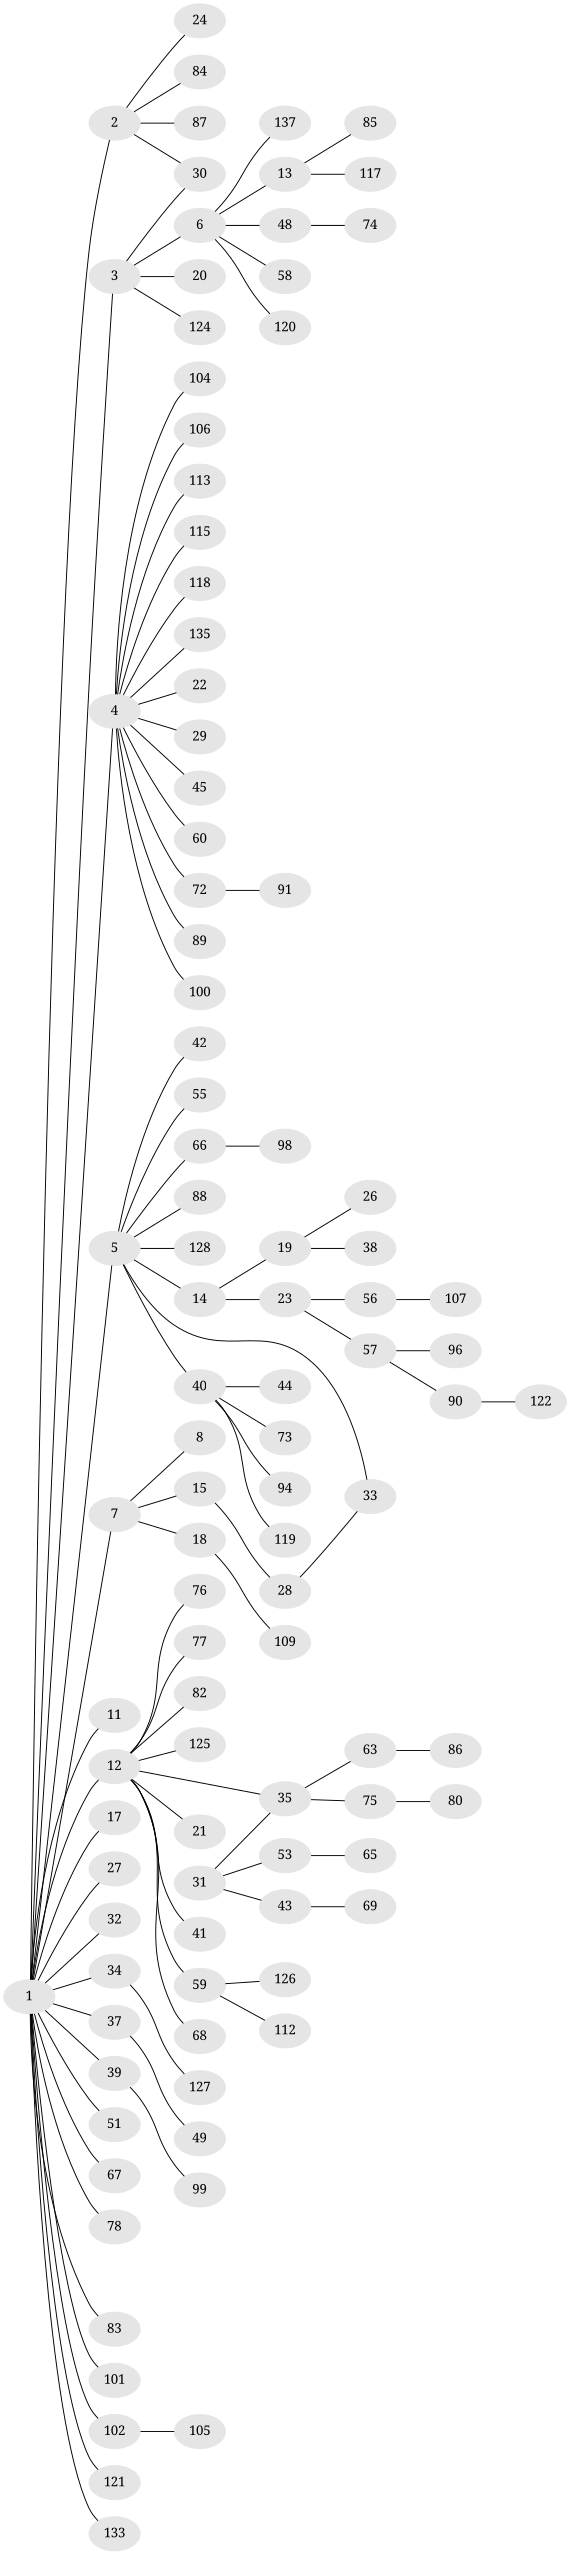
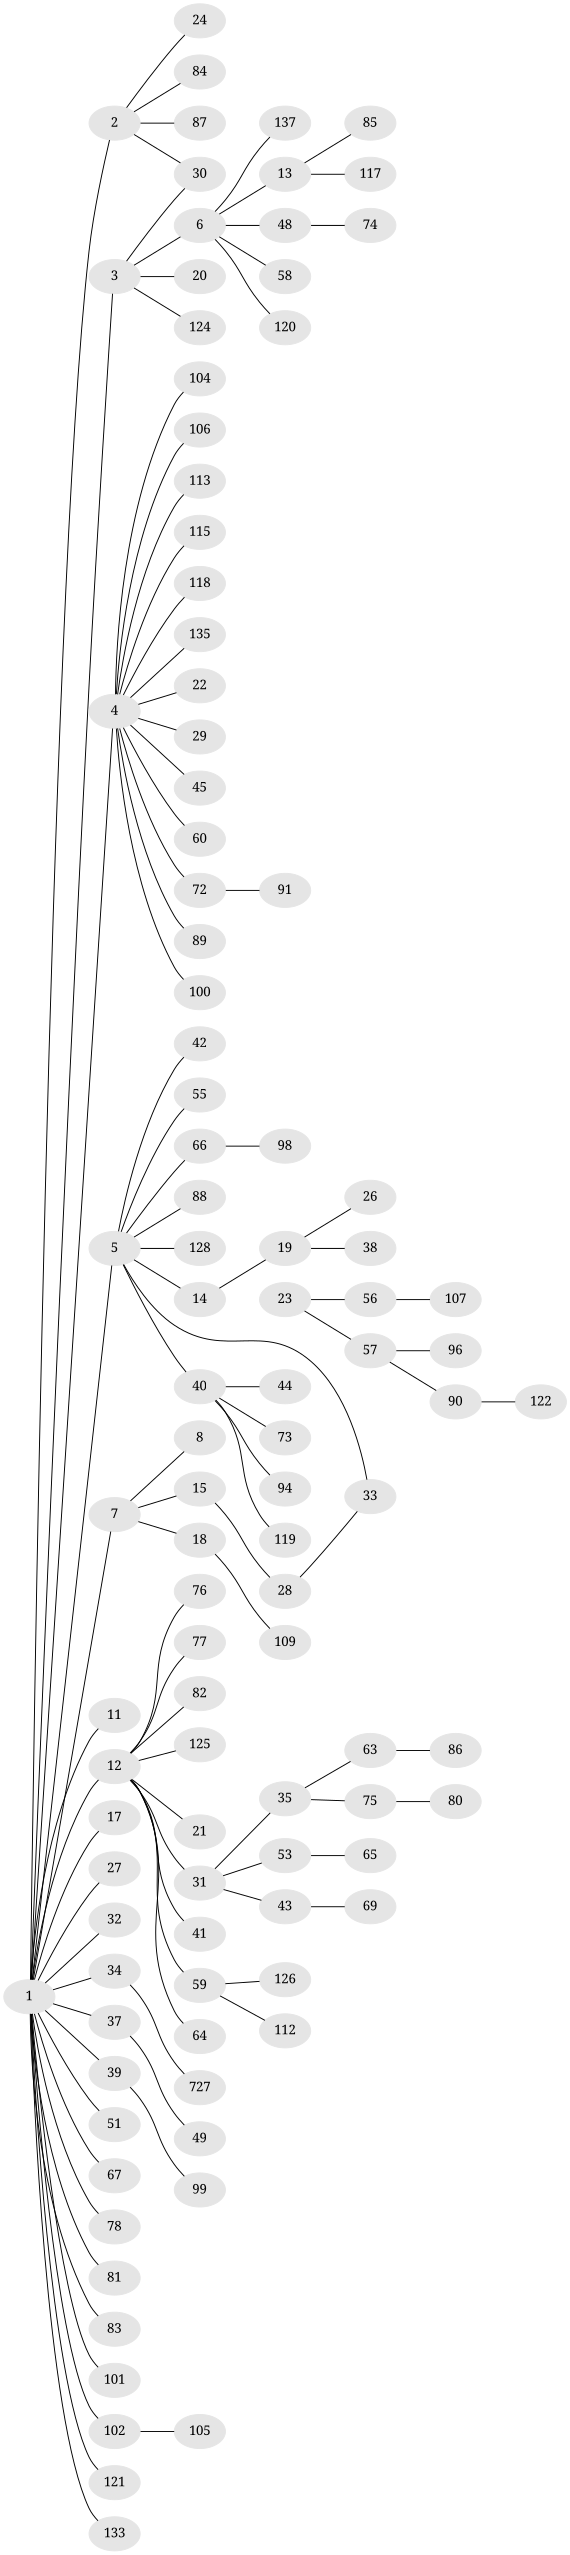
(243, 1300) -> none
(200, 1783) -> (161, 1835)
(200, 2037) -> (200, 2037)
(200, 2088) -> (200, 2088)
none -> (115, 2278)
